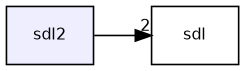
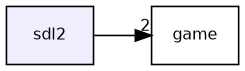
(195, 35) -> (195, 35)
